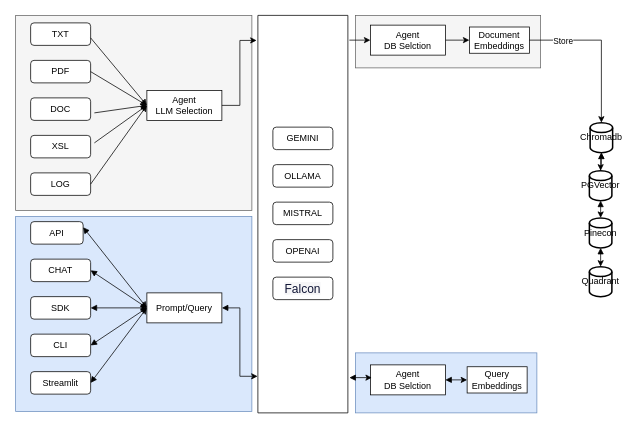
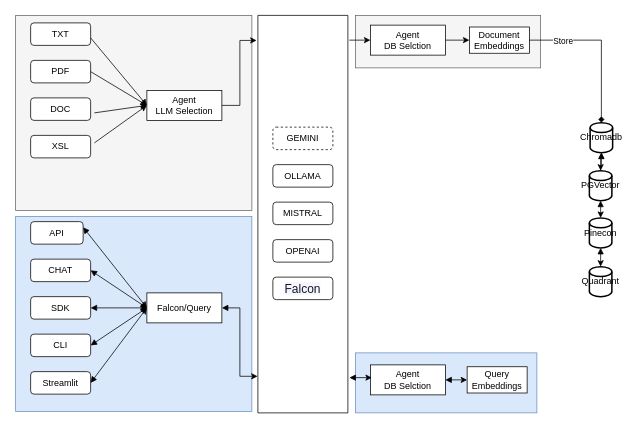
(601, 116) -> (601, 115)
(303, 138) -> (303, 138)
(117, 147) -> none
(60, 184) -> none
(184, 308) -> (184, 308)
